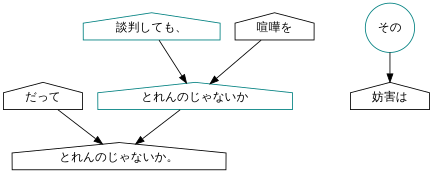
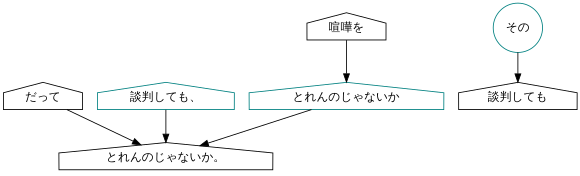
(170, 58) -> (166, 122)
(390, 97) -> (518, 97)
